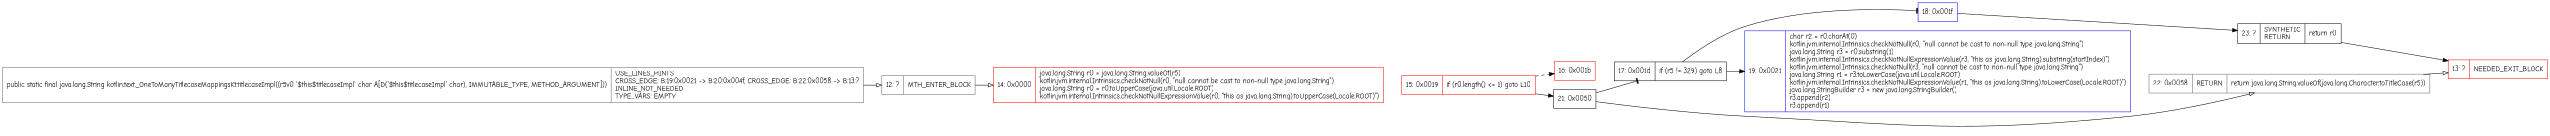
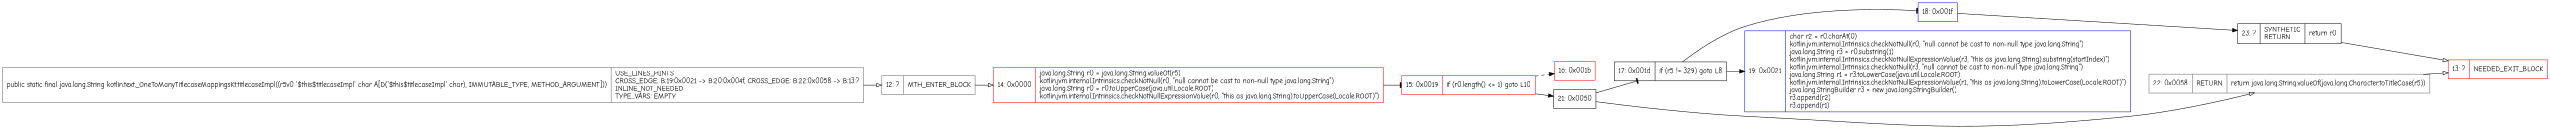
(2392, 51) -> (2392, 51)
none -> (1391, 85)
